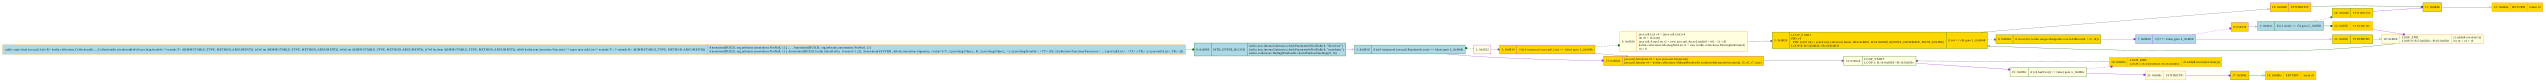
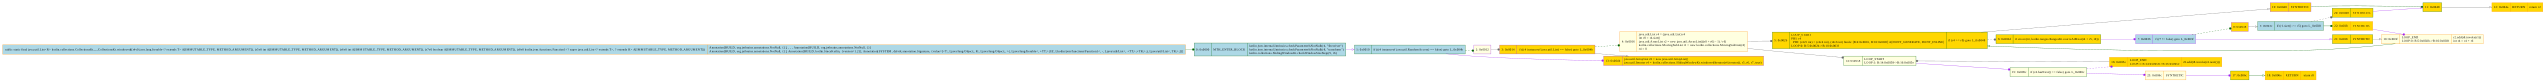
(2211, 32) -> (2211, 32)
(1471, 48) -> (1469, 51)
(1803, 61) -> (1795, 53)
